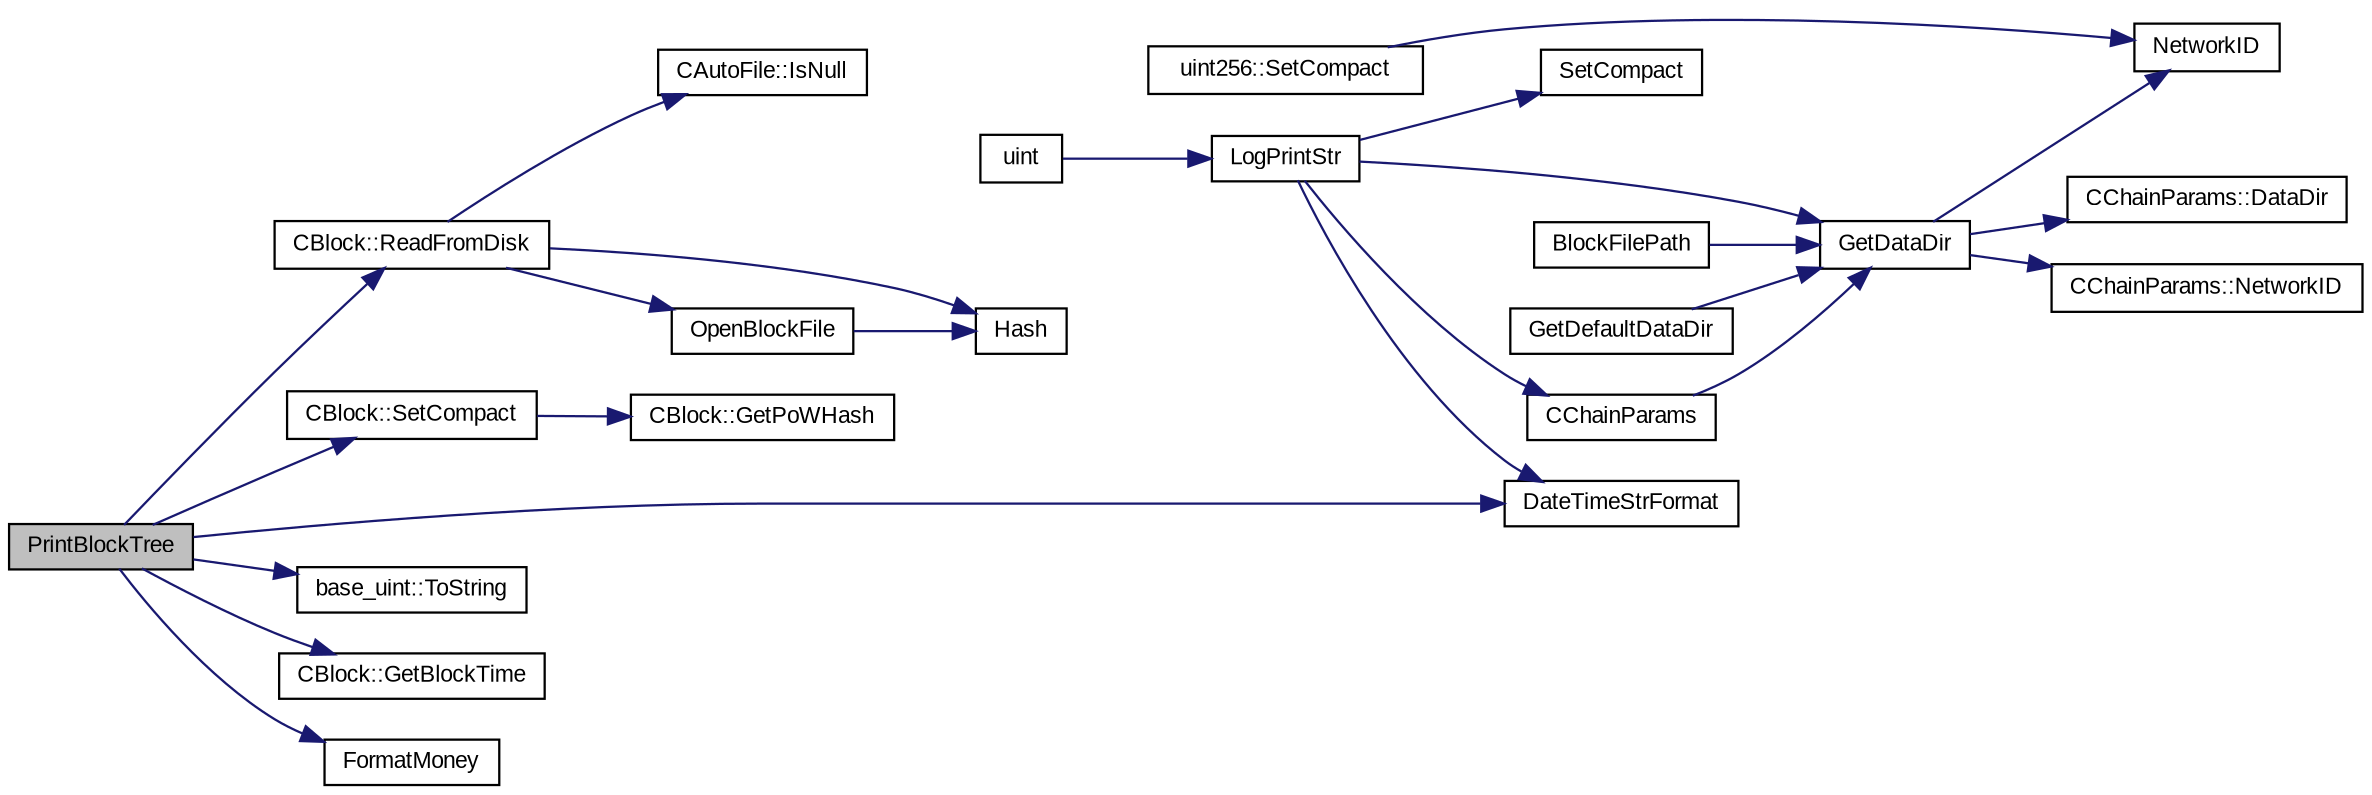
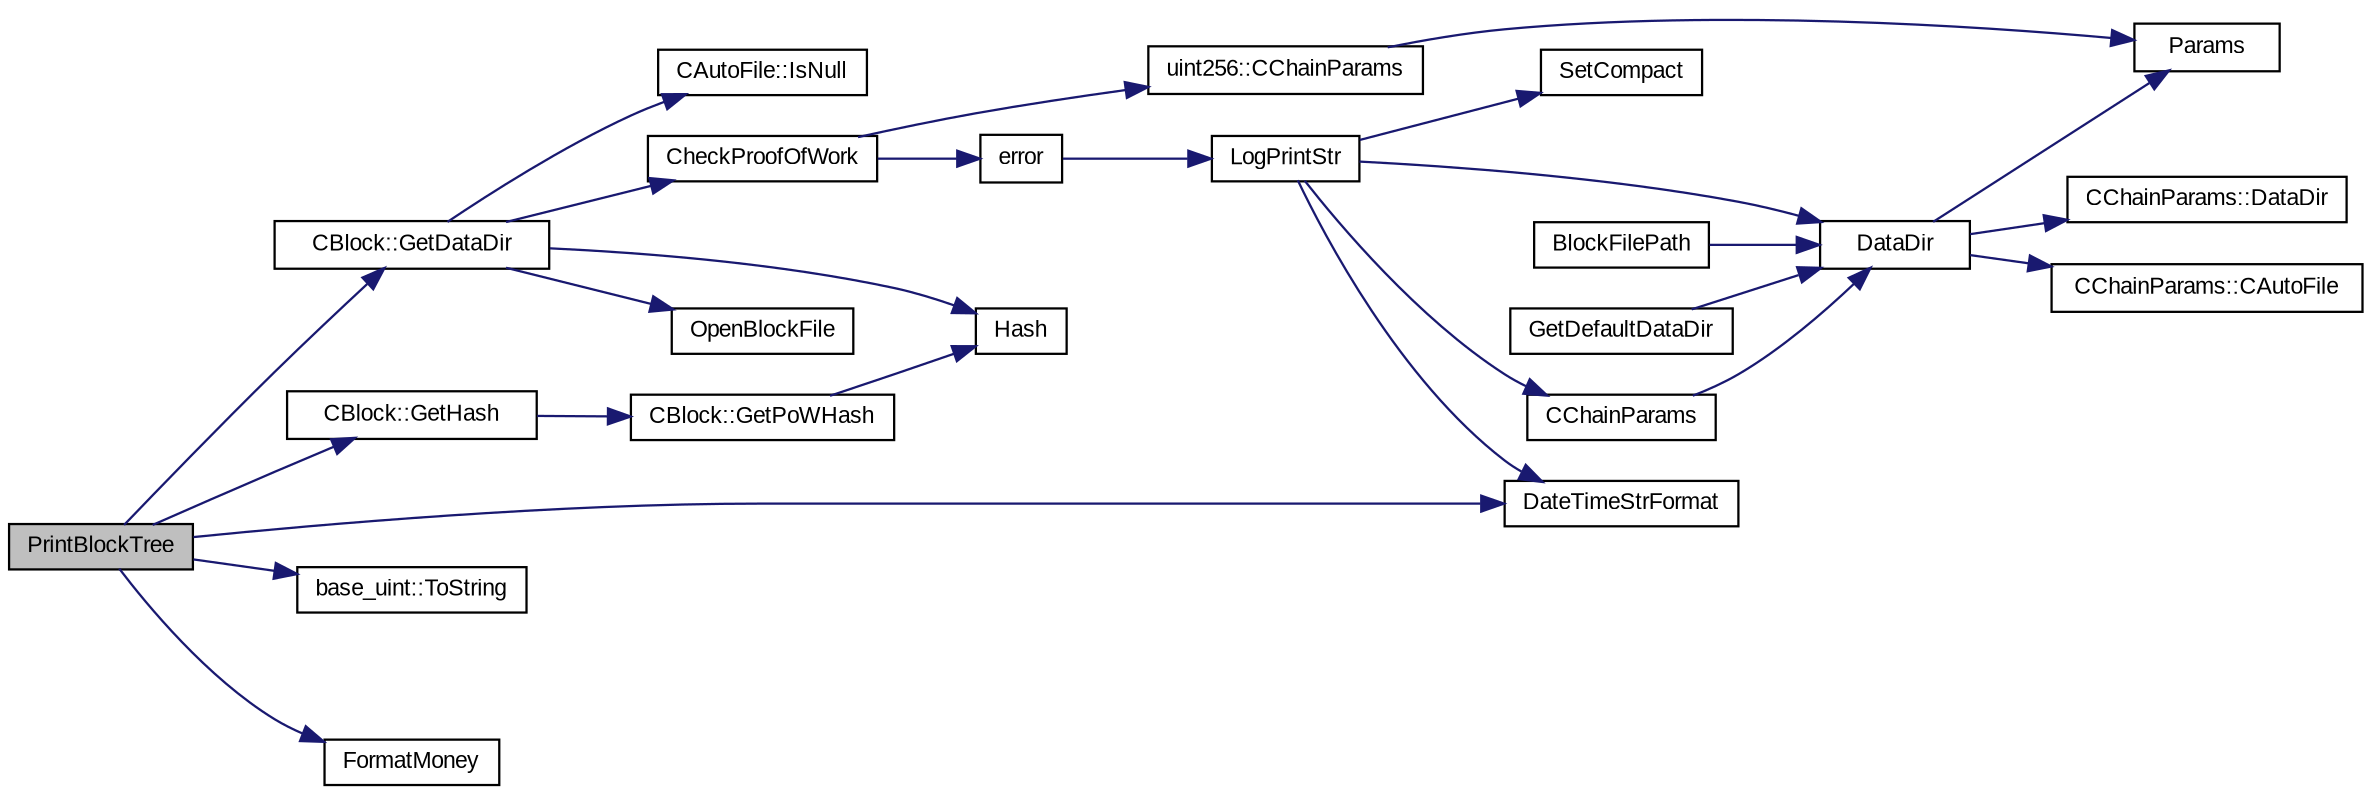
(2207, 47) -> (2207, 47)
(1286, 70) -> (1286, 70)
none -> (763, 159)
(1021, 159) -> (1021, 159)
(412, 245) -> (412, 245)
(1895, 245) -> (1895, 245)
(2207, 288) -> (2207, 288)
(903, 331) -> (892, 375)
(412, 415) -> (412, 415)
(412, 676) -> none
